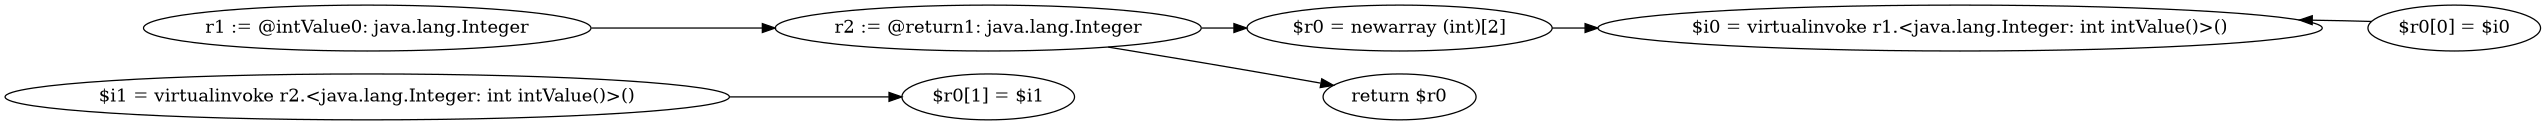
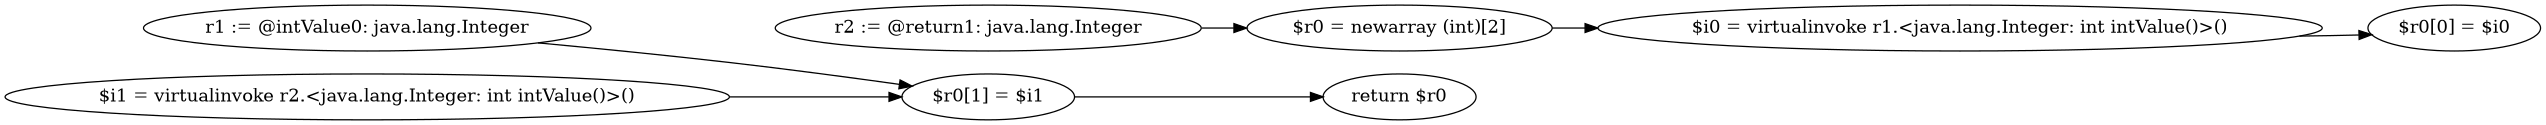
(2342, 21) -> (2329, 36)
(677, 28) -> (719, 61)
(1214, 65) -> (1192, 97)
